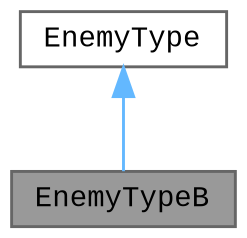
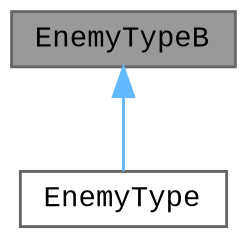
(123, 134) -> (123, 134)
